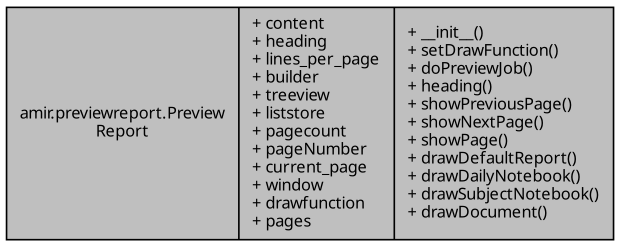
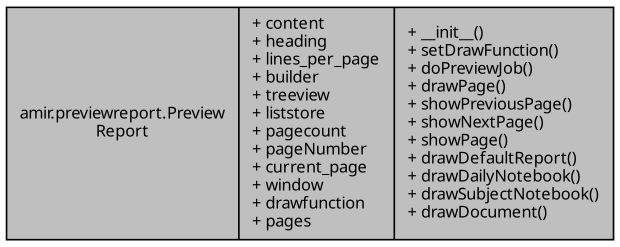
(450, 87) -> (457, 87)
